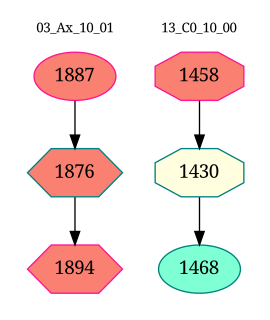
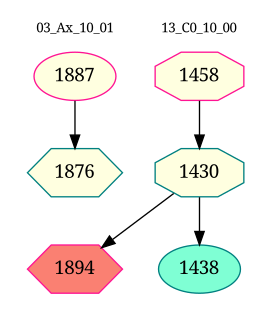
(75, 76) -> (75, 76)
(199, 76) -> (199, 76)
(75, 173) -> (75, 173)
(75, 214) -> (154, 208)
(199, 269) -> (199, 269)
